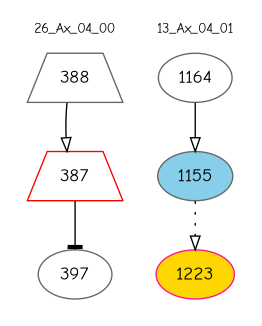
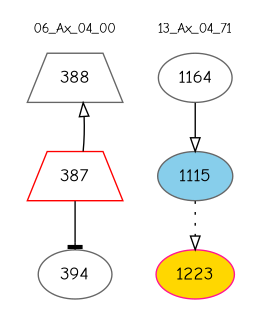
(75, 29) -> (75, 29)
(195, 29) -> (195, 29)
(66, 120) -> (84, 134)
(195, 176) -> (195, 176)
(75, 274) -> (75, 274)
